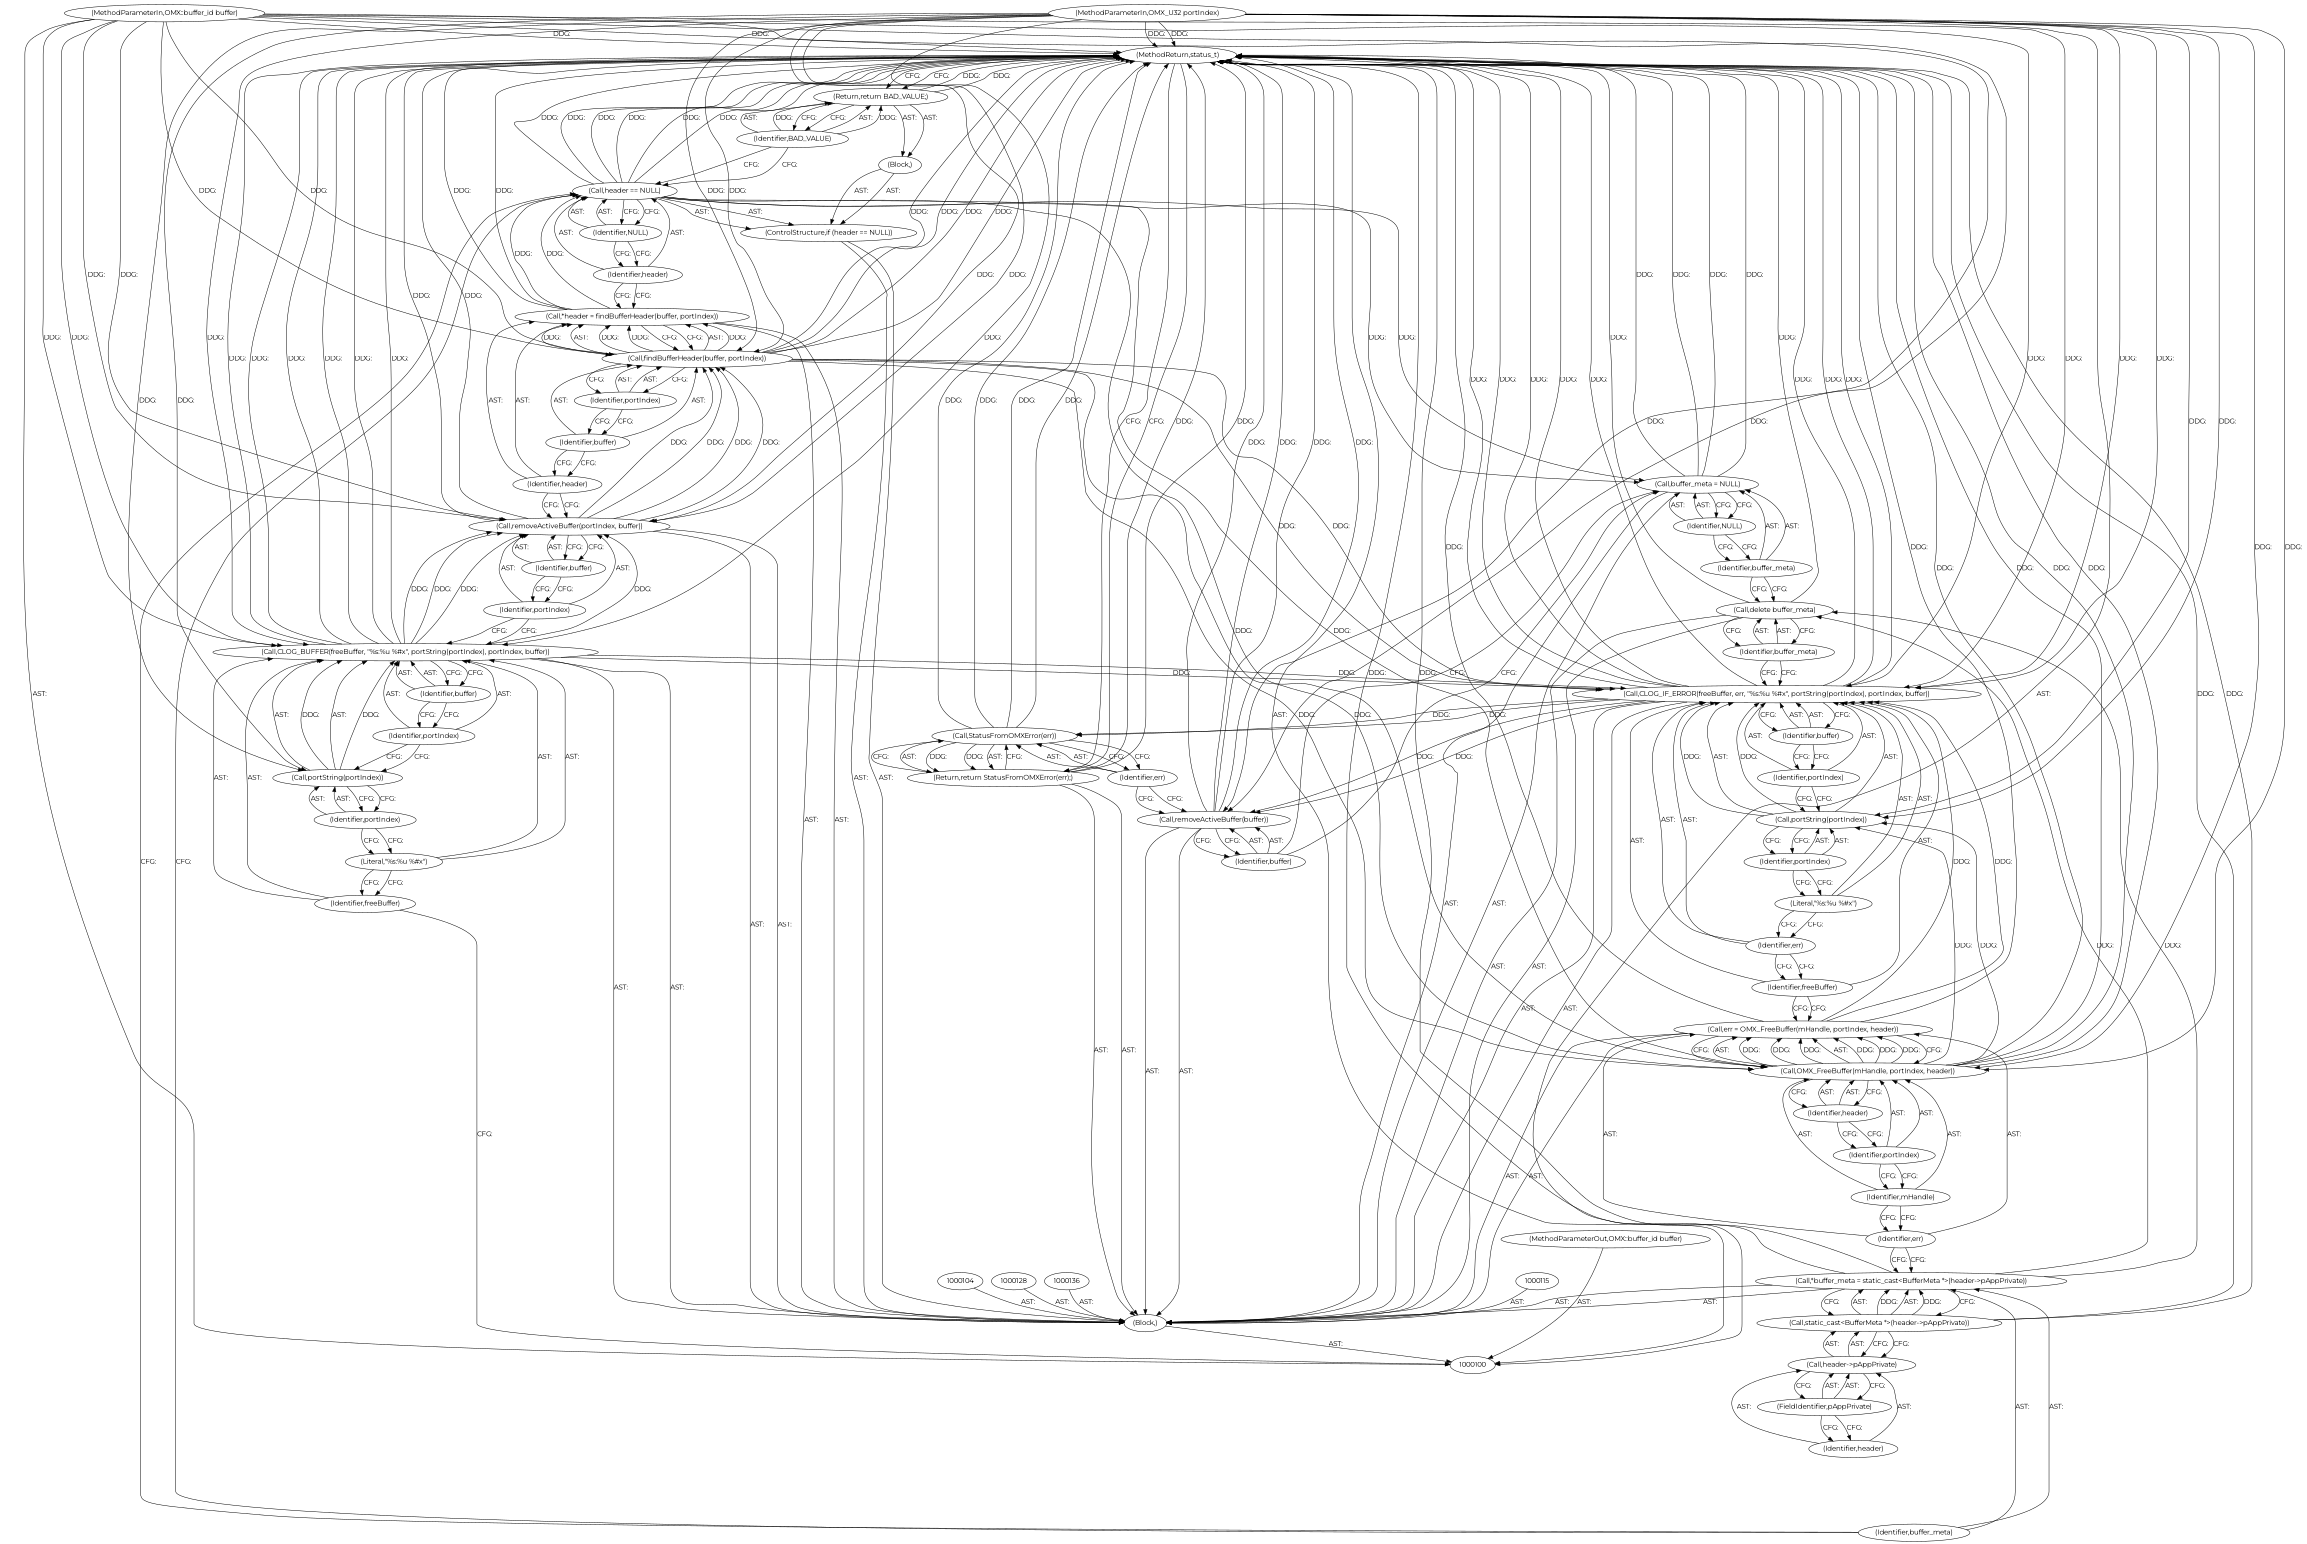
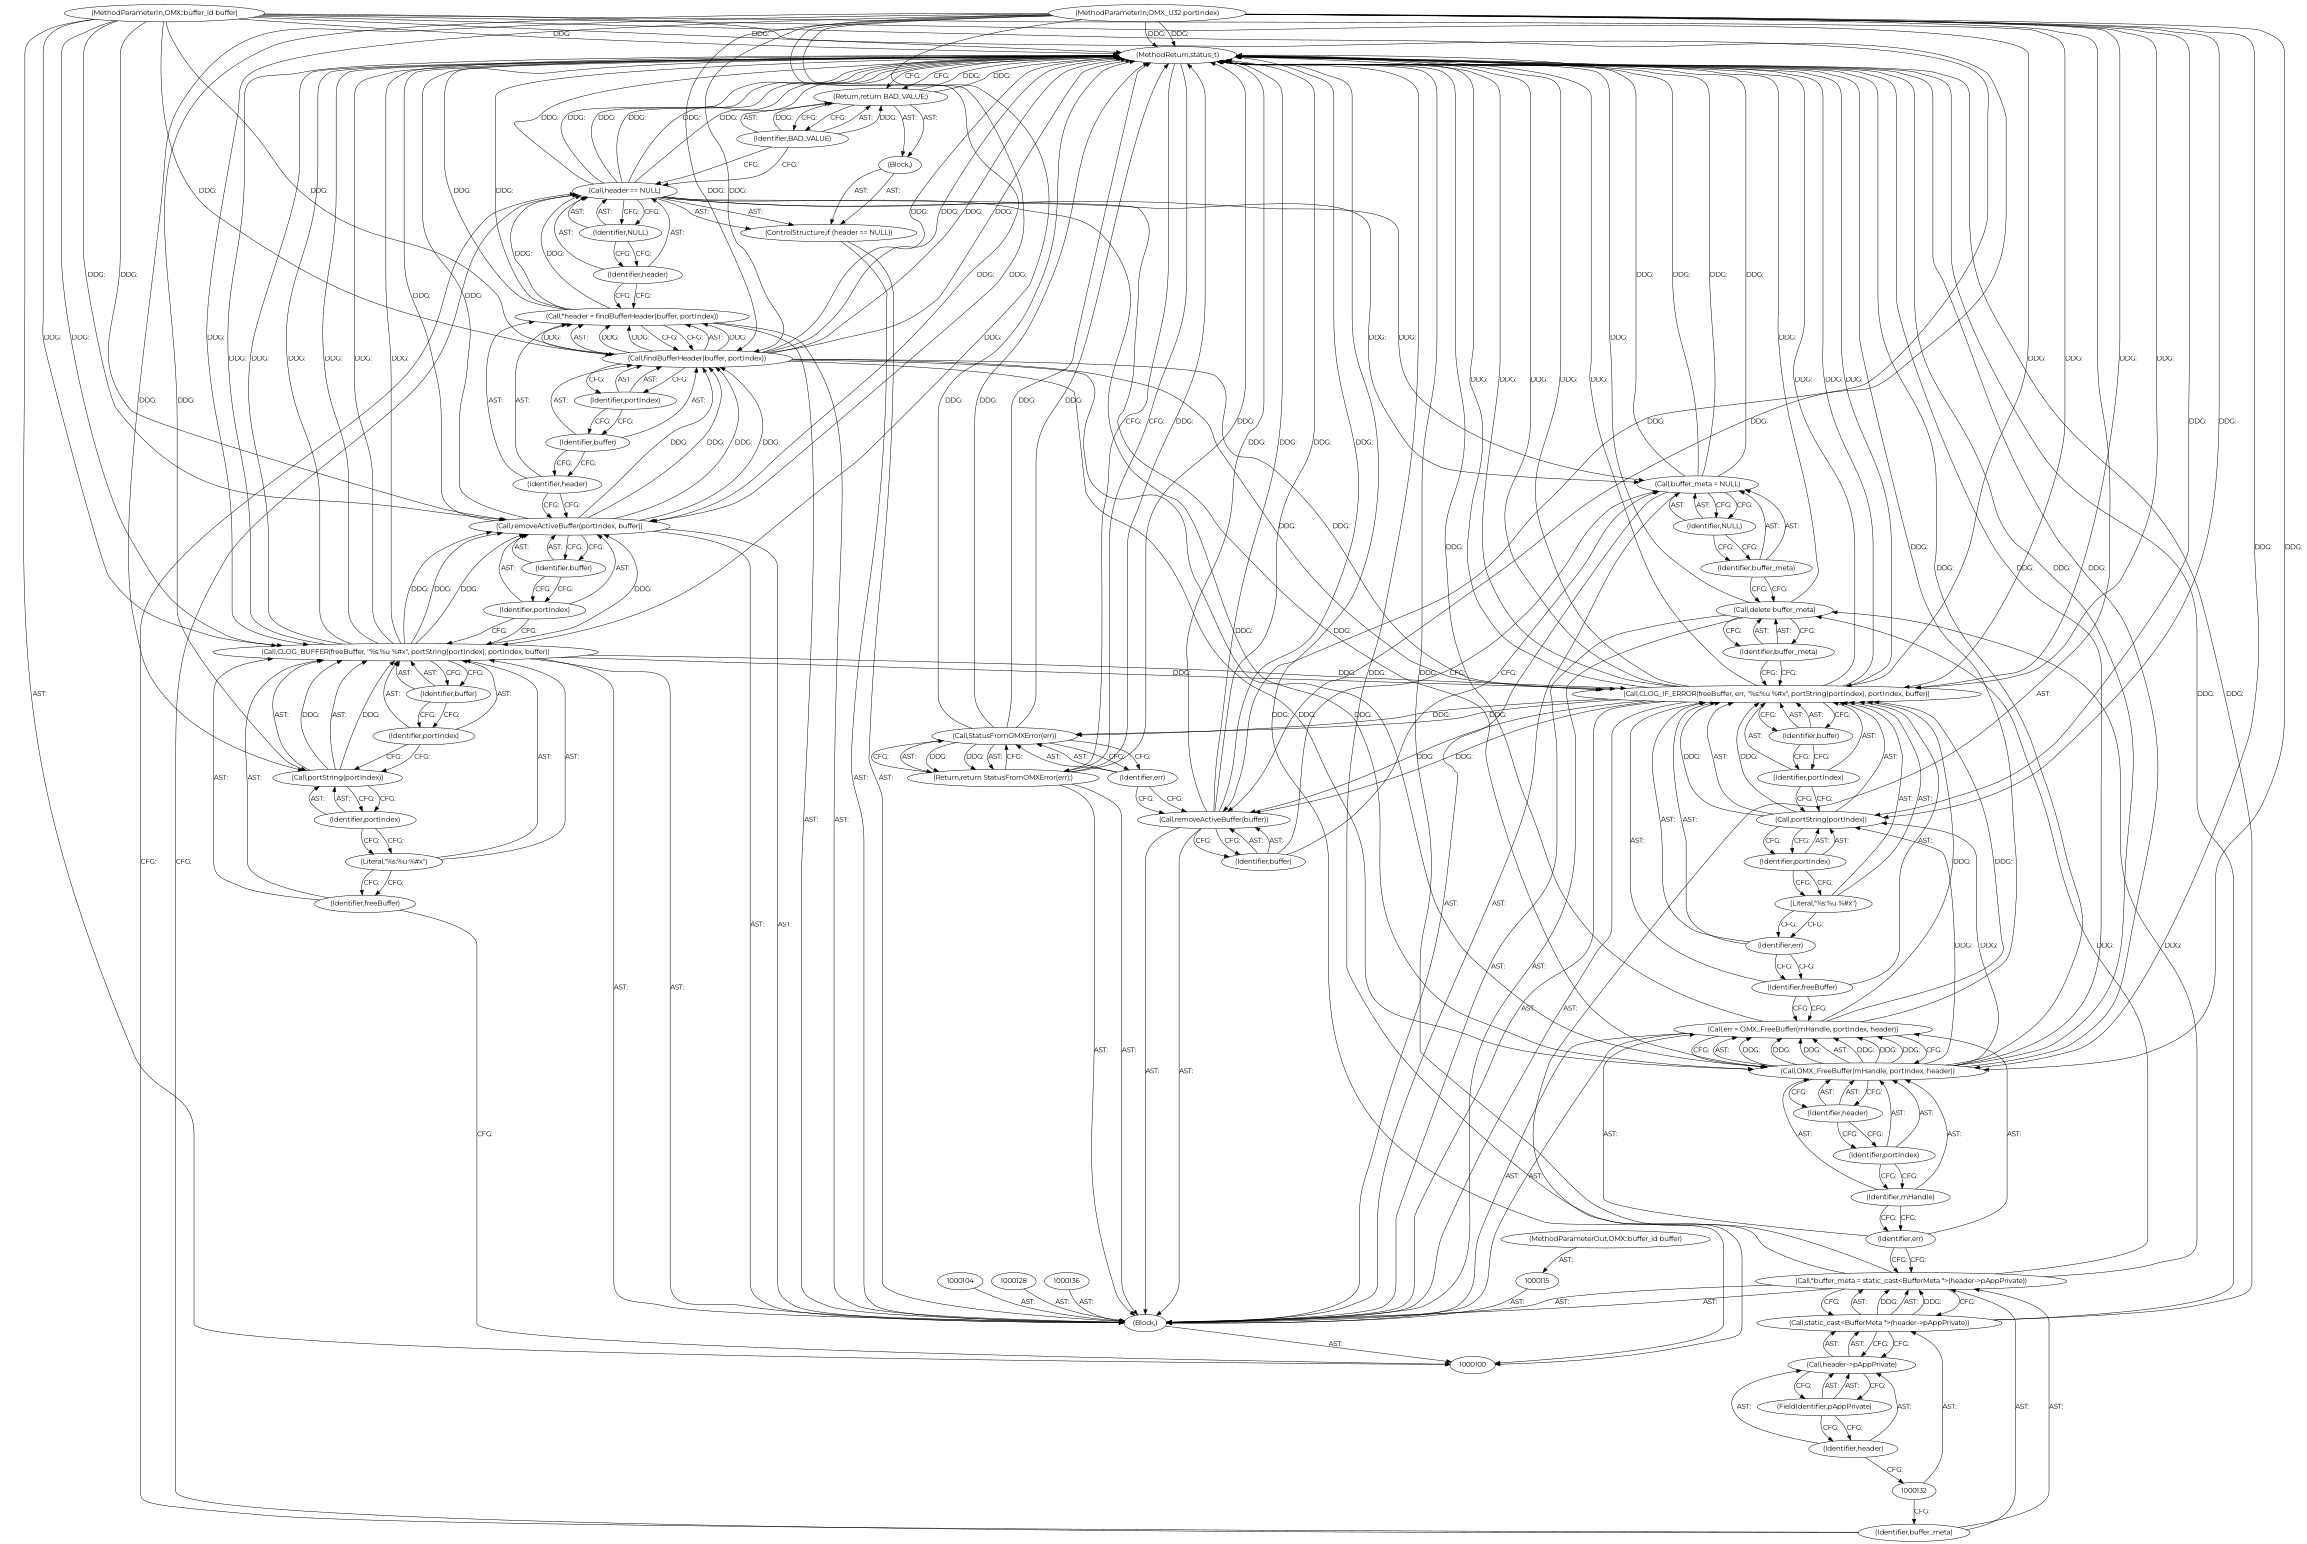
(1281, 715) -> (1281, 715)
(1561, 1315) -> (1560, 1256)
none -> (1914, 1491)
